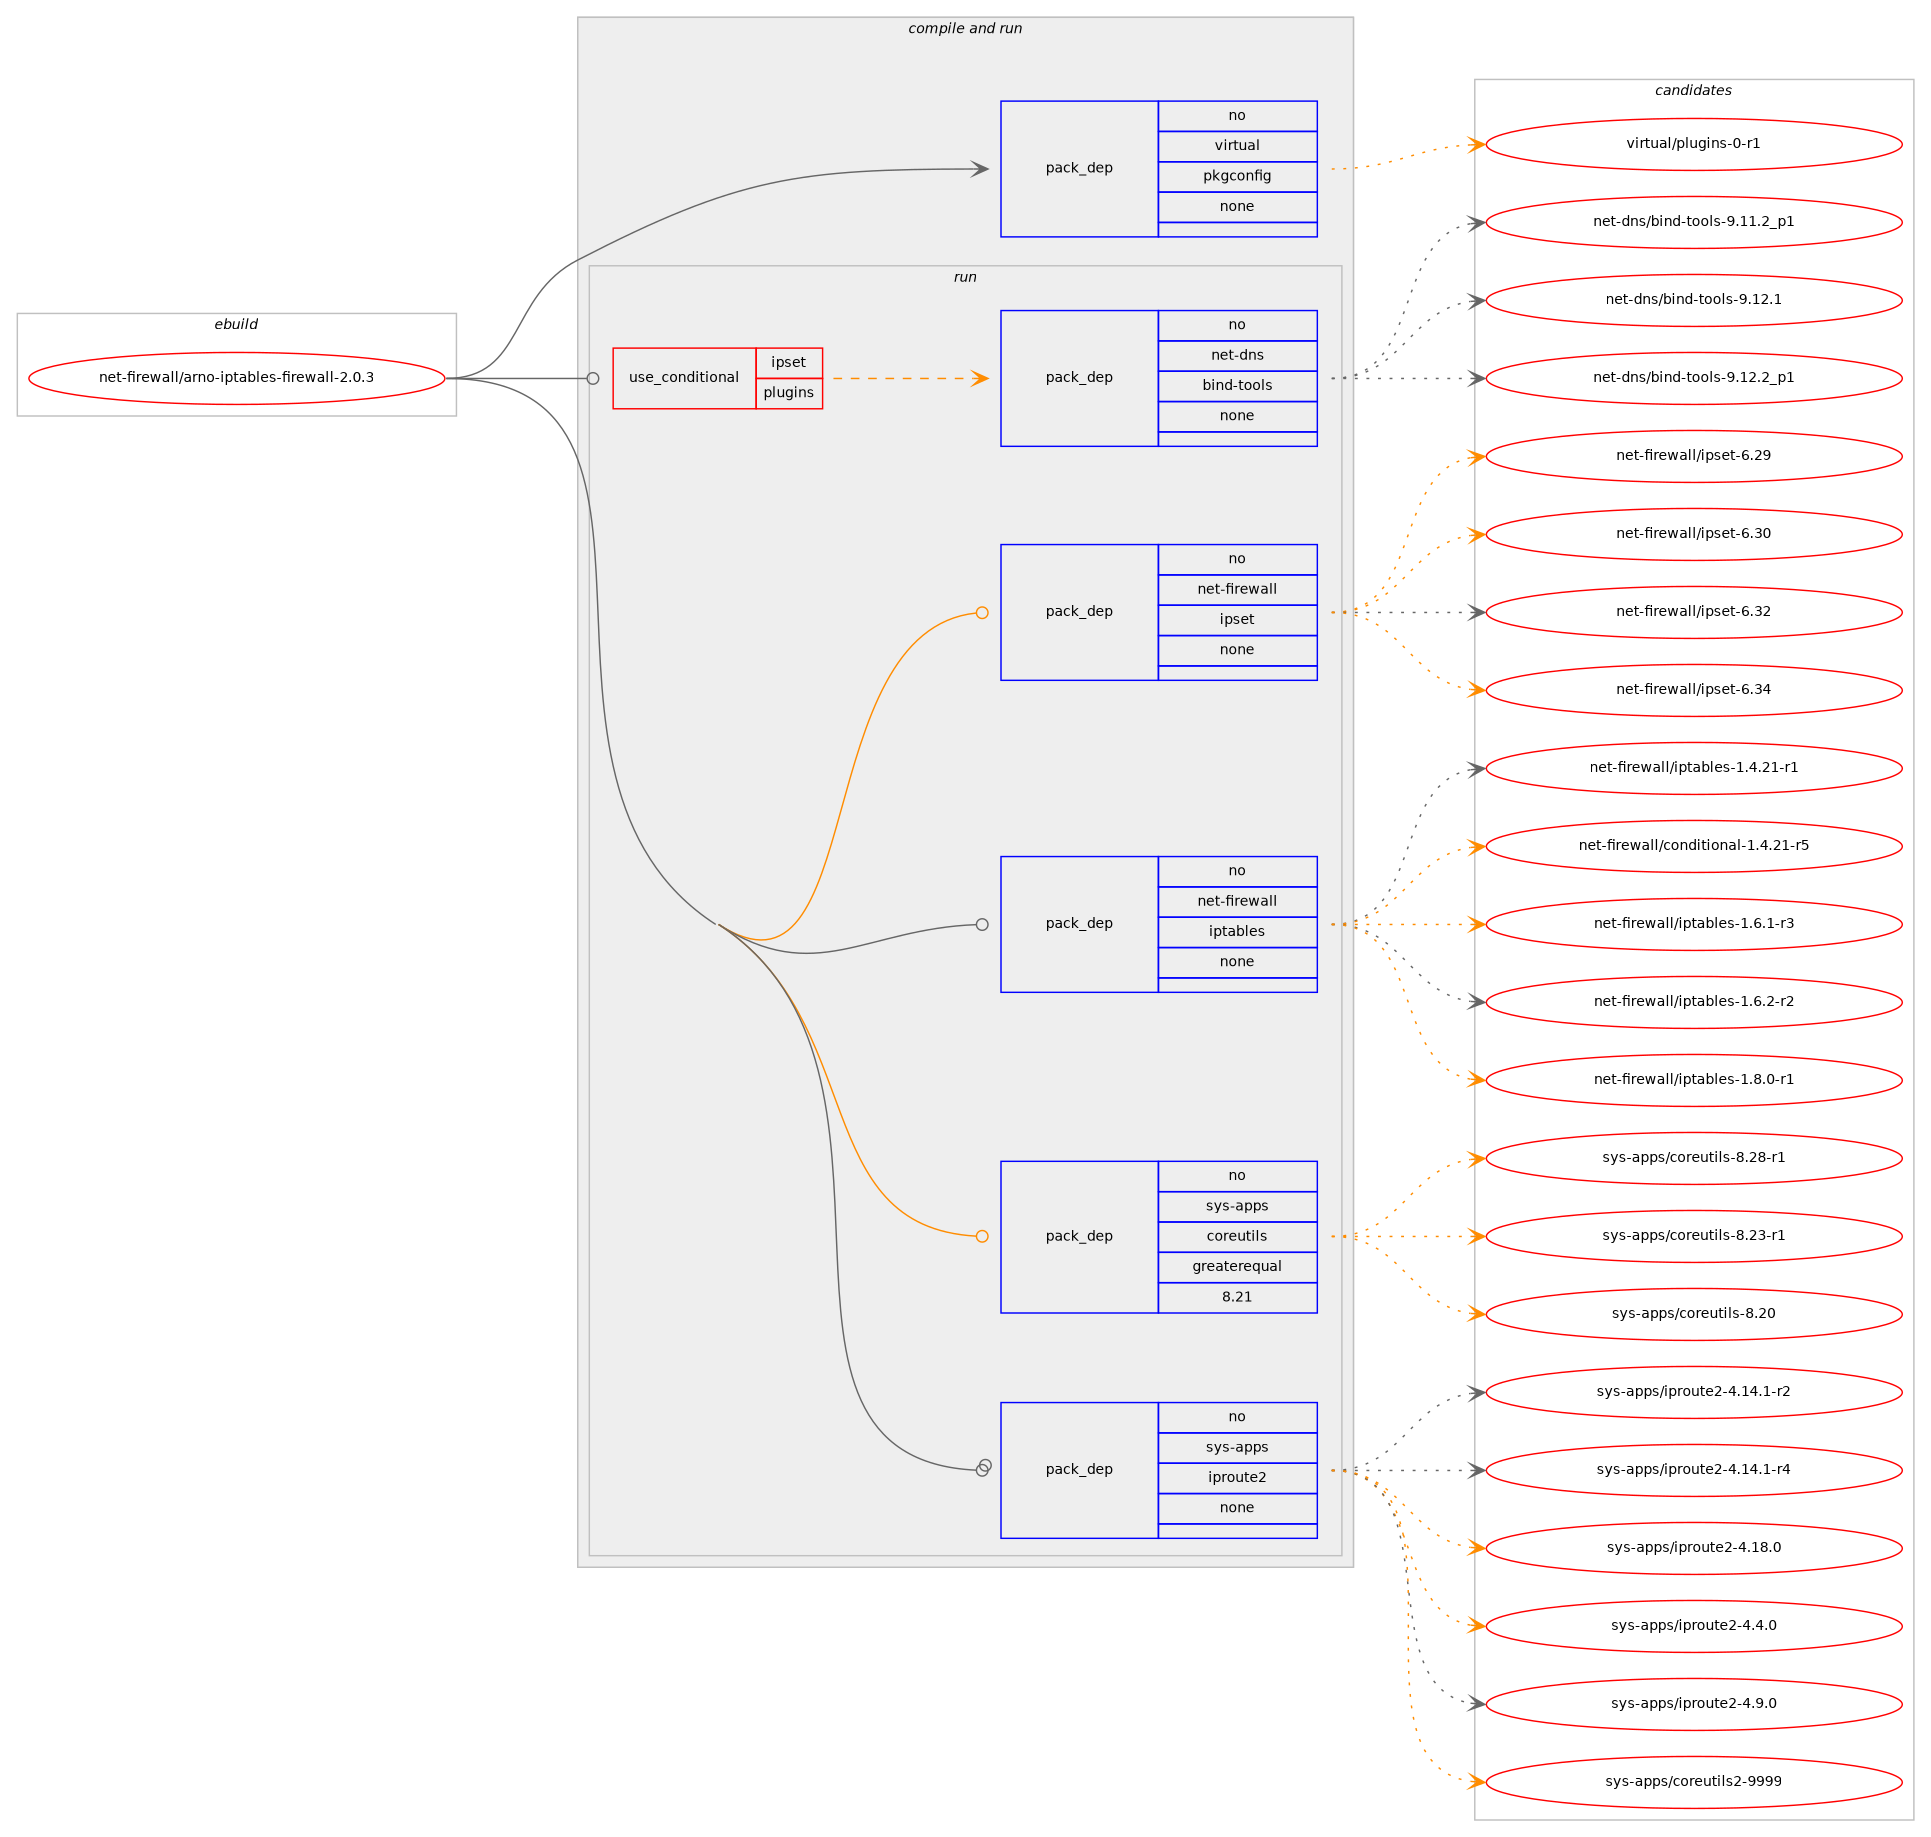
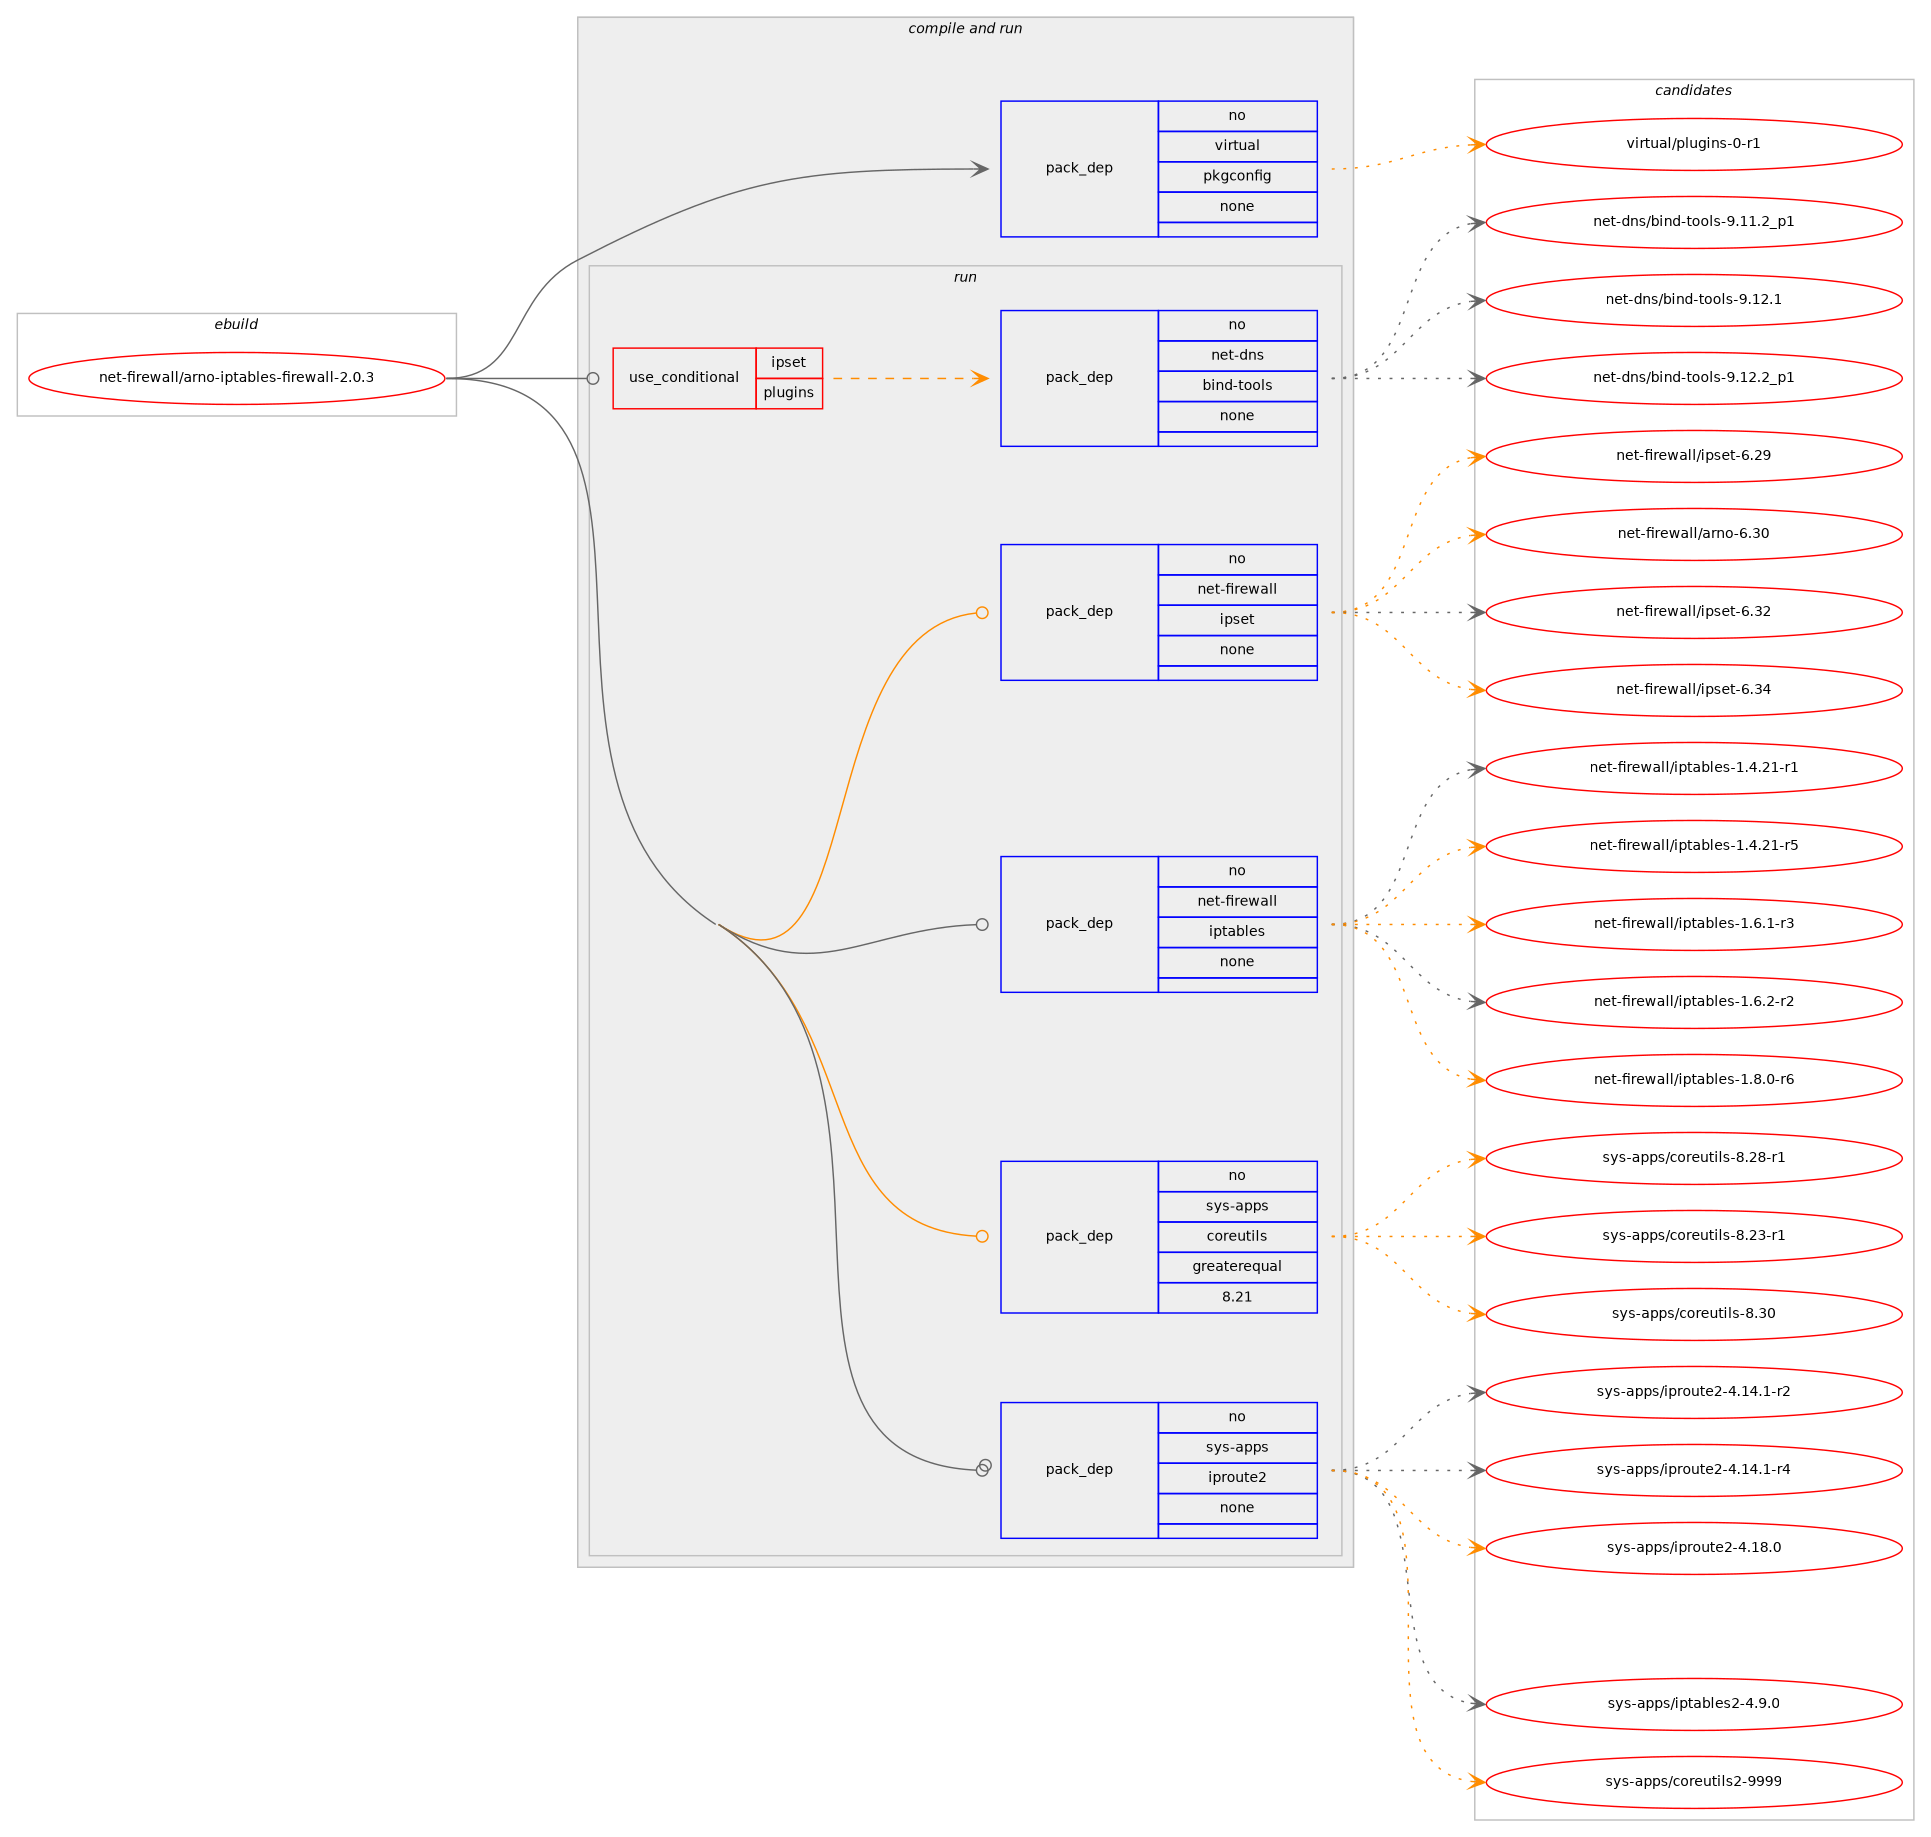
(1694, 534) -> (1694, 534)
(1694, 846) -> (1694, 846)
(1694, 1080) -> (1694, 1080)
(1694, 1314) -> (1694, 1314)
(1694, 1626) -> none
(1694, 1704) -> (1694, 1704)
